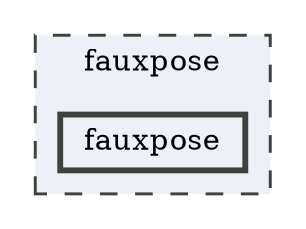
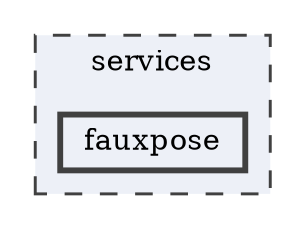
(153, 63) -> (153, 63)
